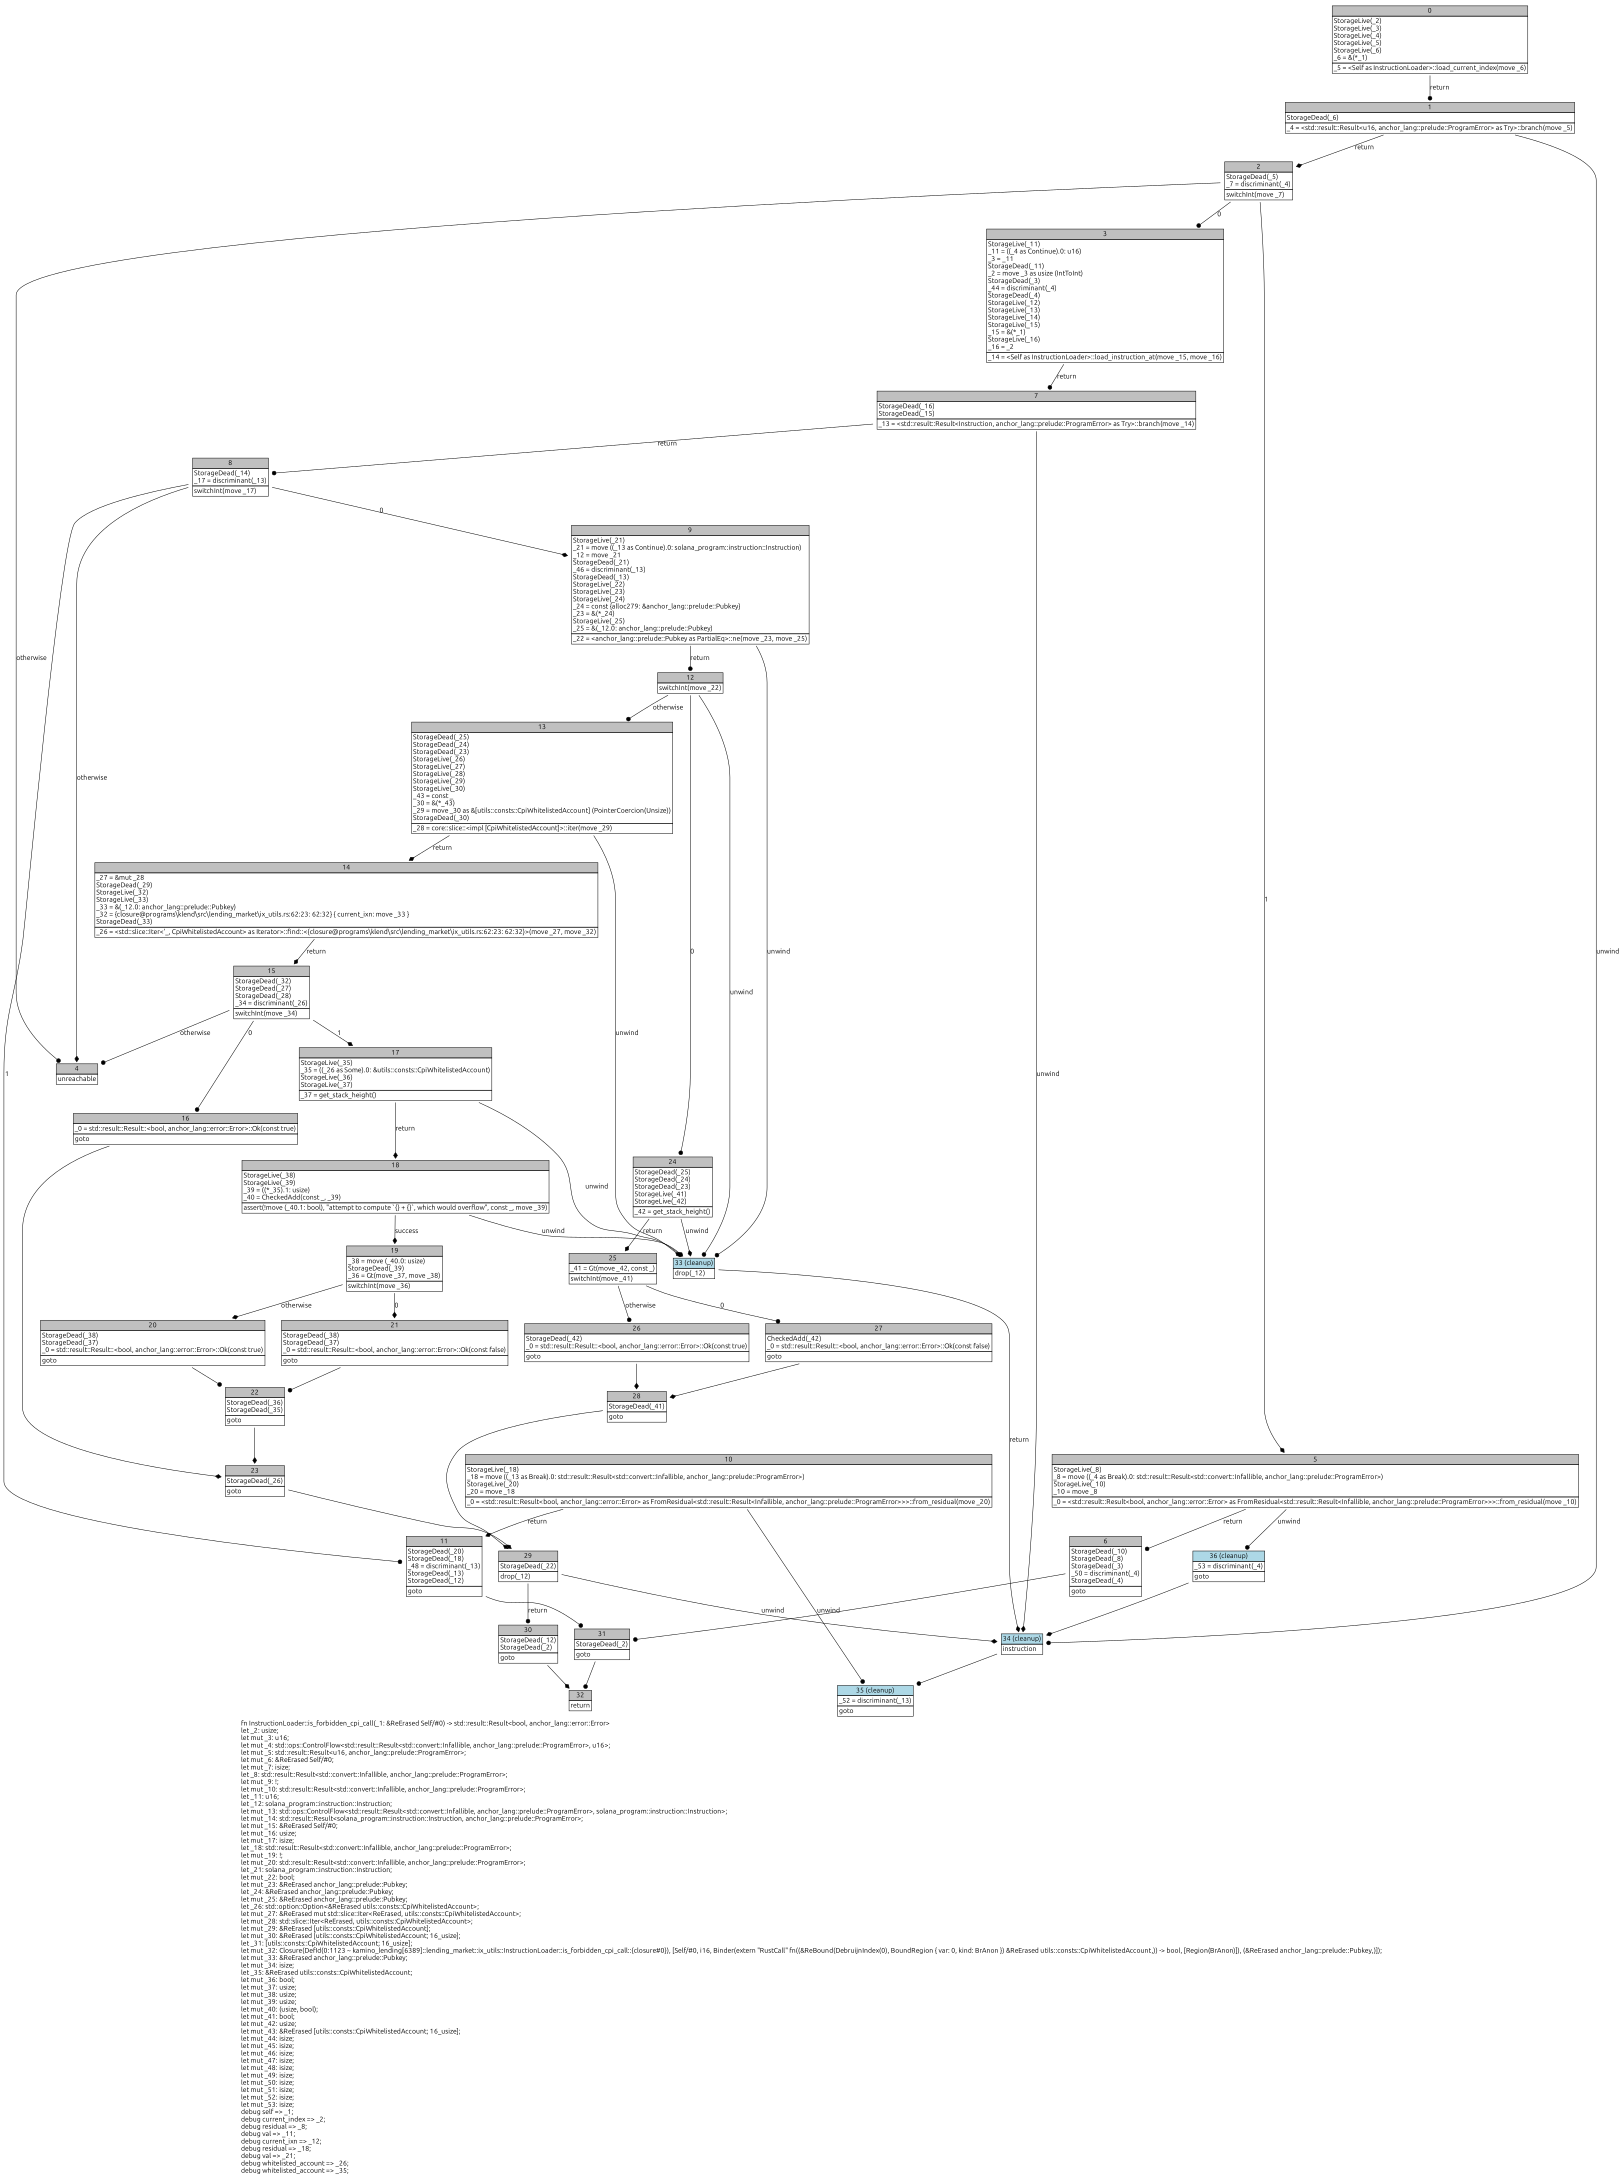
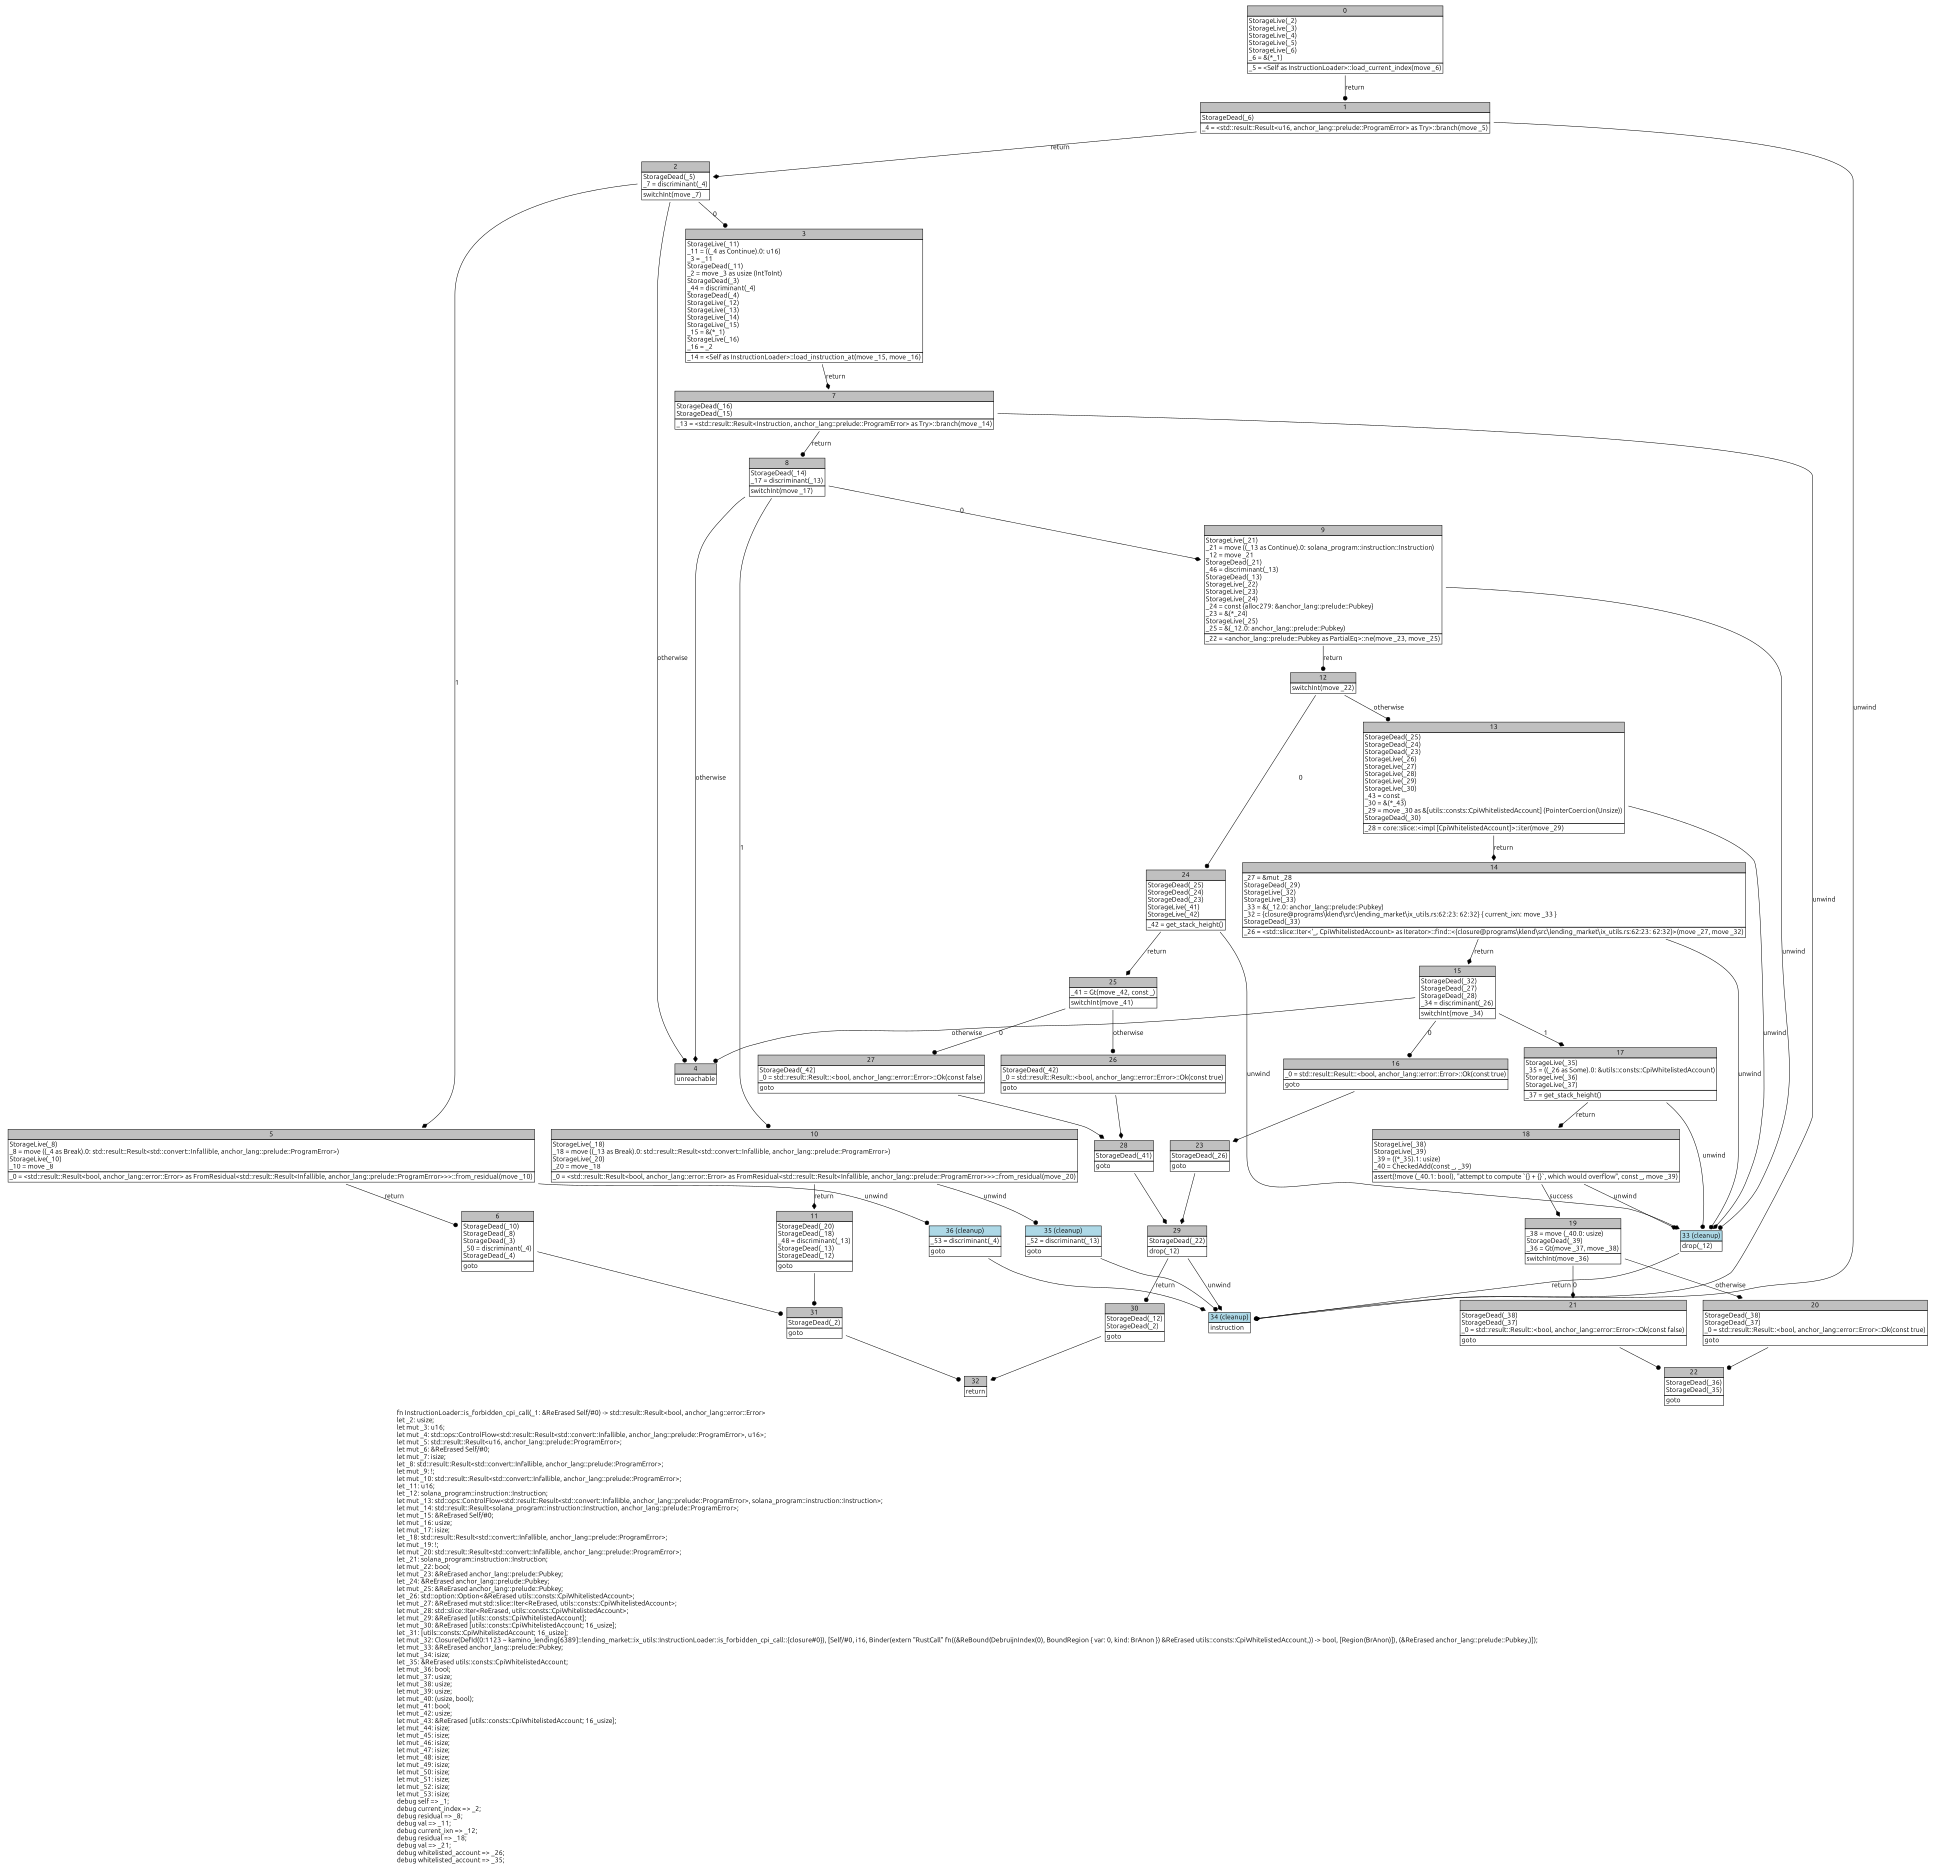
(1057, 375) -> (825, 374)
(730, 973) -> (1738, 1065)
(4, 1143) -> (740, 812)
(794, 1339) -> (788, 1070)
(255, 1443) -> none
(959, 1668) -> (1163, 1278)
